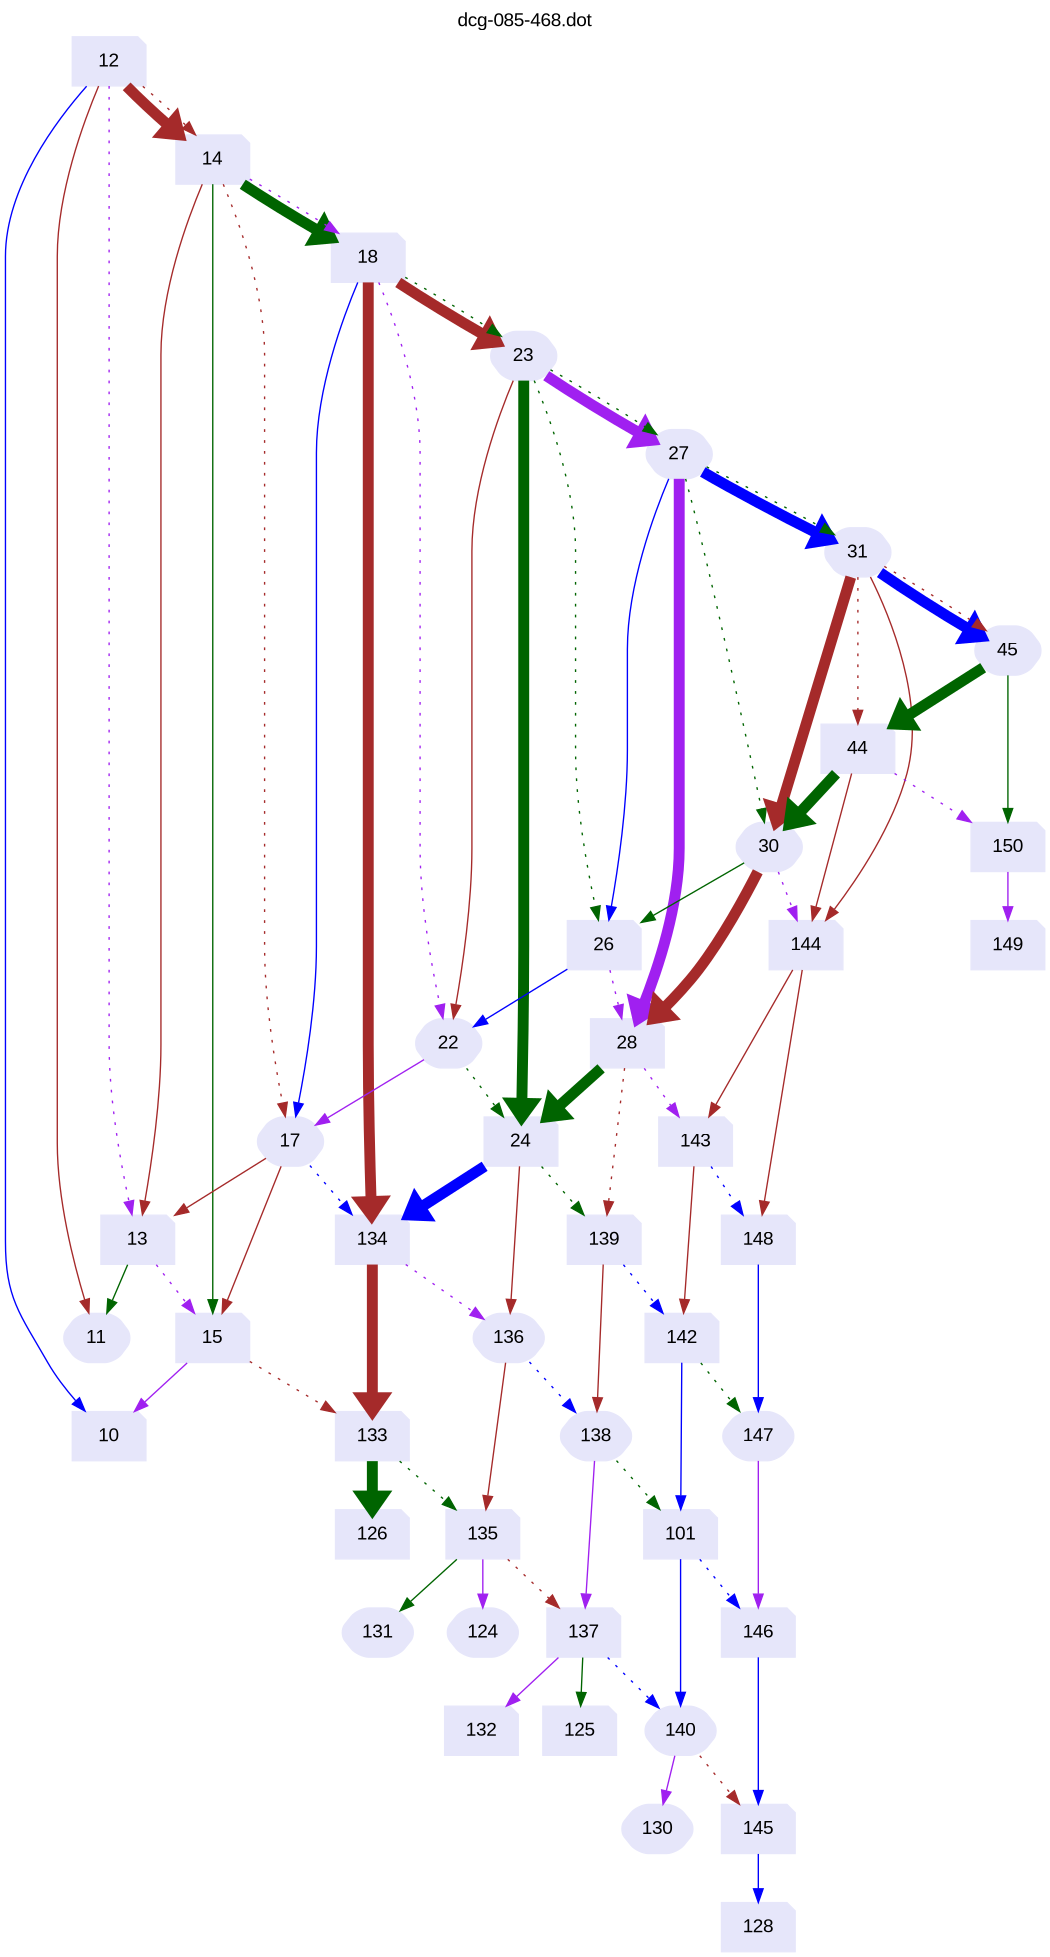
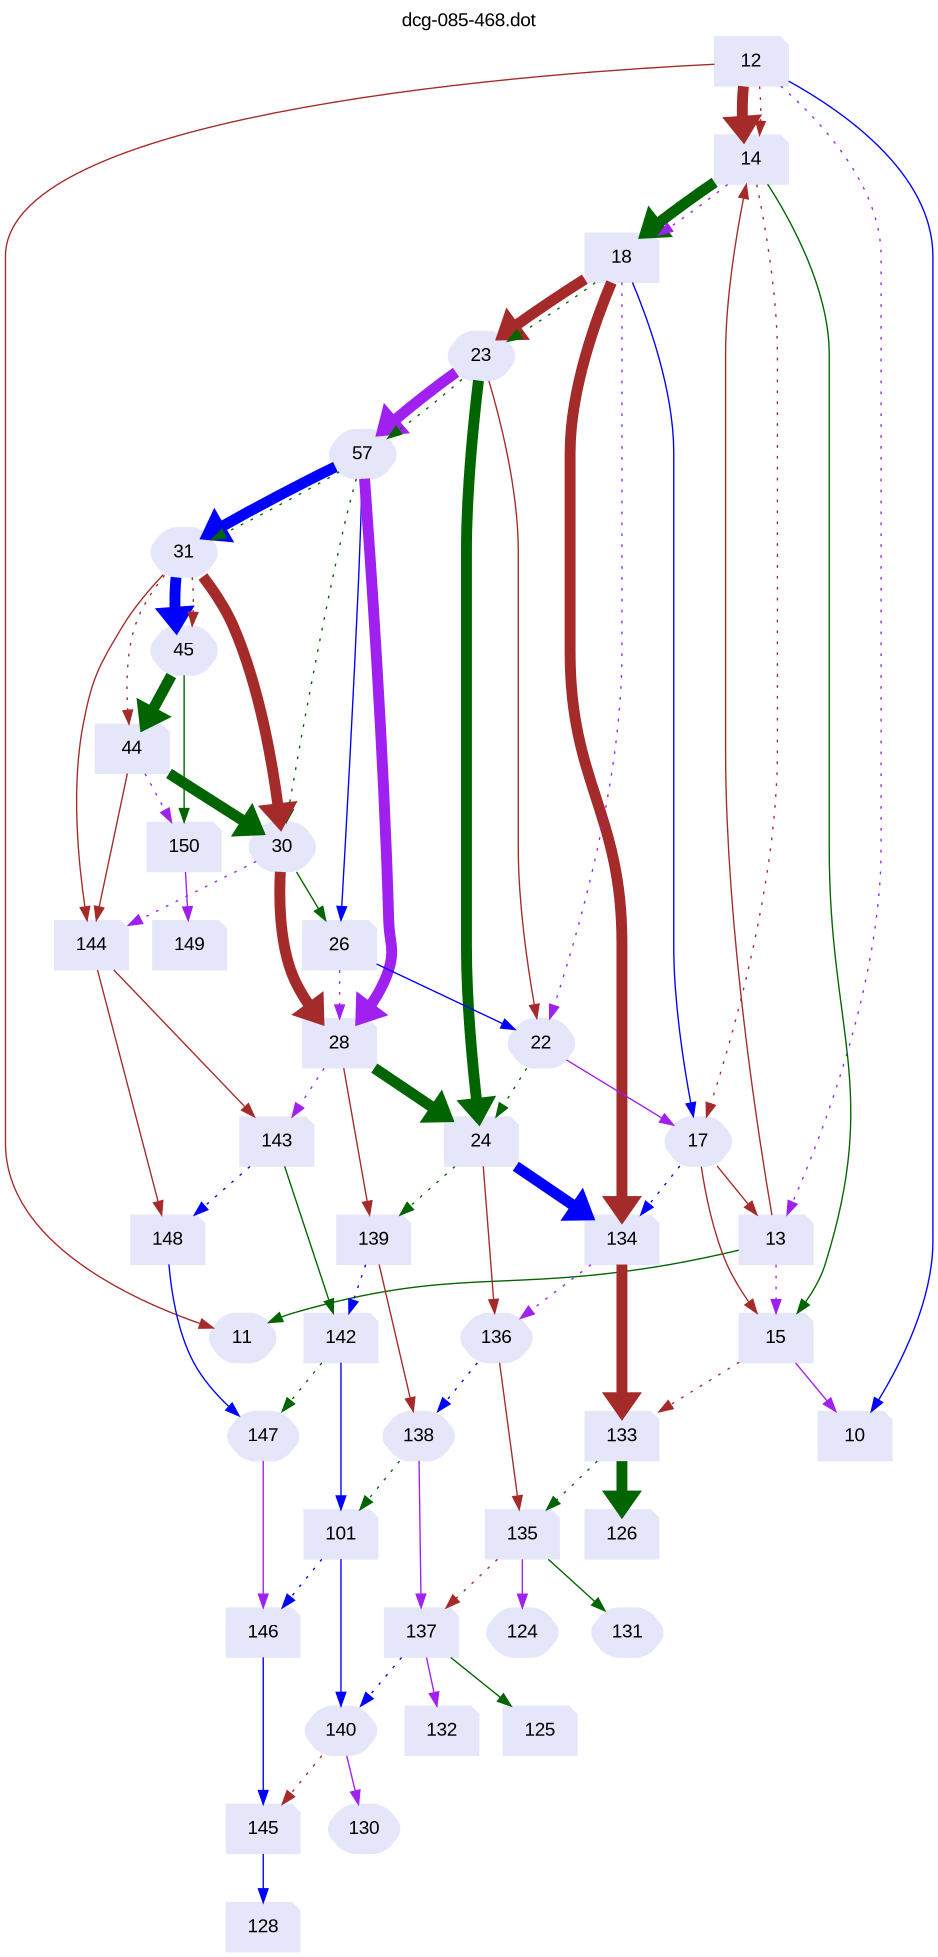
(679, 454) -> (363, 454)
(576, 641) -> none
(161, 690) -> (726, 707)
(617, 1135) -> (355, 1135)
(689, 1233) -> (307, 1233)
